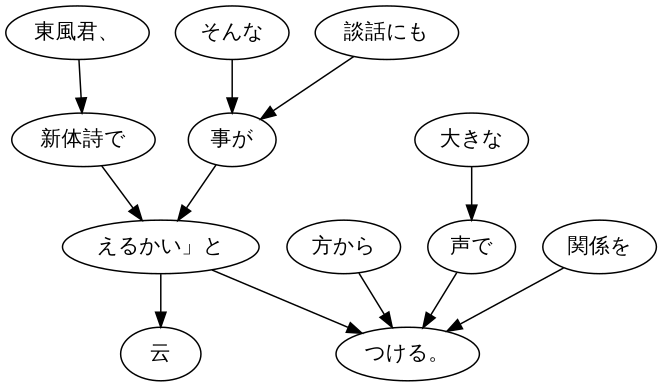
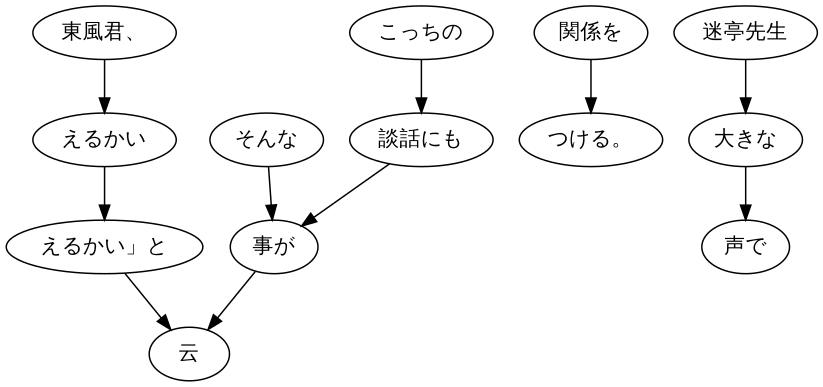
none -> (421, 33)
none -> (746, 33)
(83, 140) -> (105, 140)
(201, 186) -> (236, 295)
(344, 247) -> none
(444, 294) -> none
(280, 299) -> none
